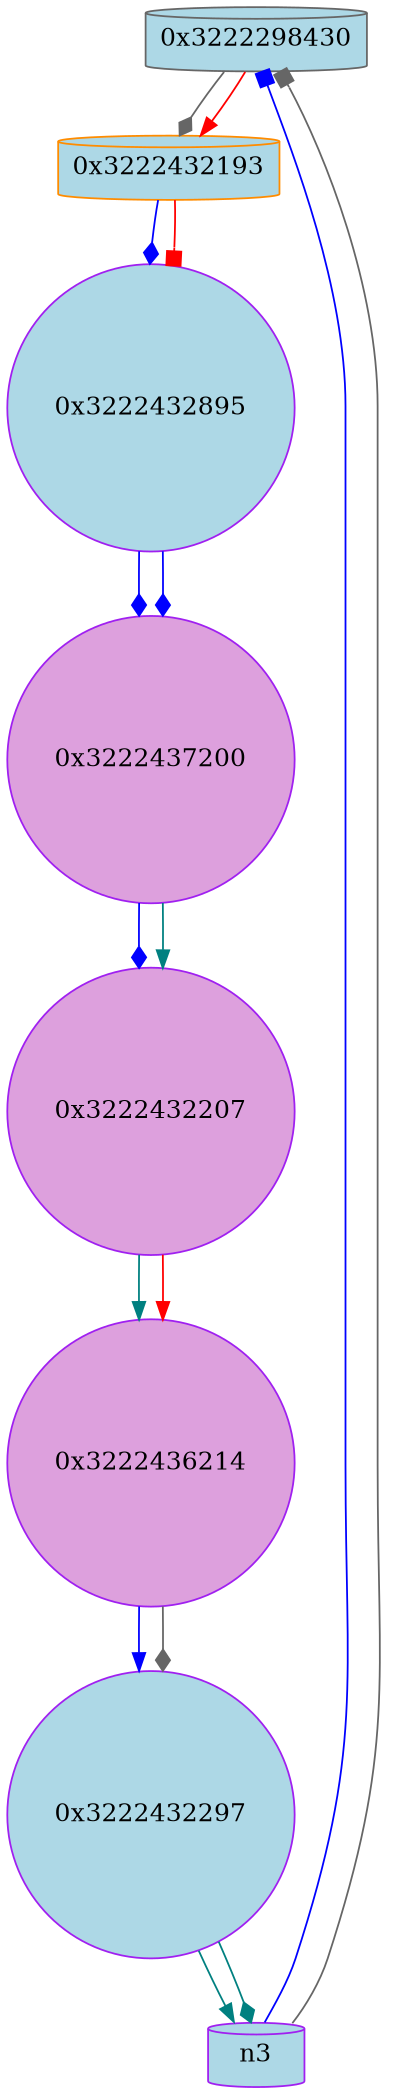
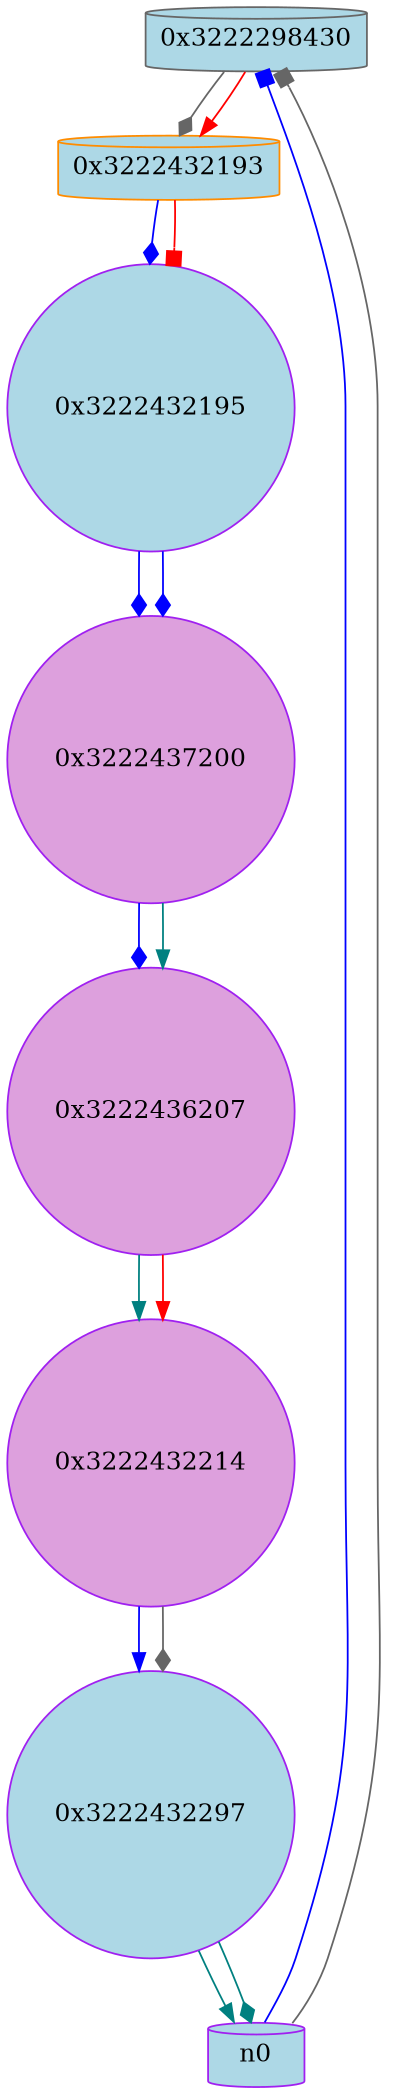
(151, 408) -> (151, 408)
(151, 1111) -> (151, 1111)
(151, 1463) -> (151, 1463)
(256, 2055) -> (256, 2055)
